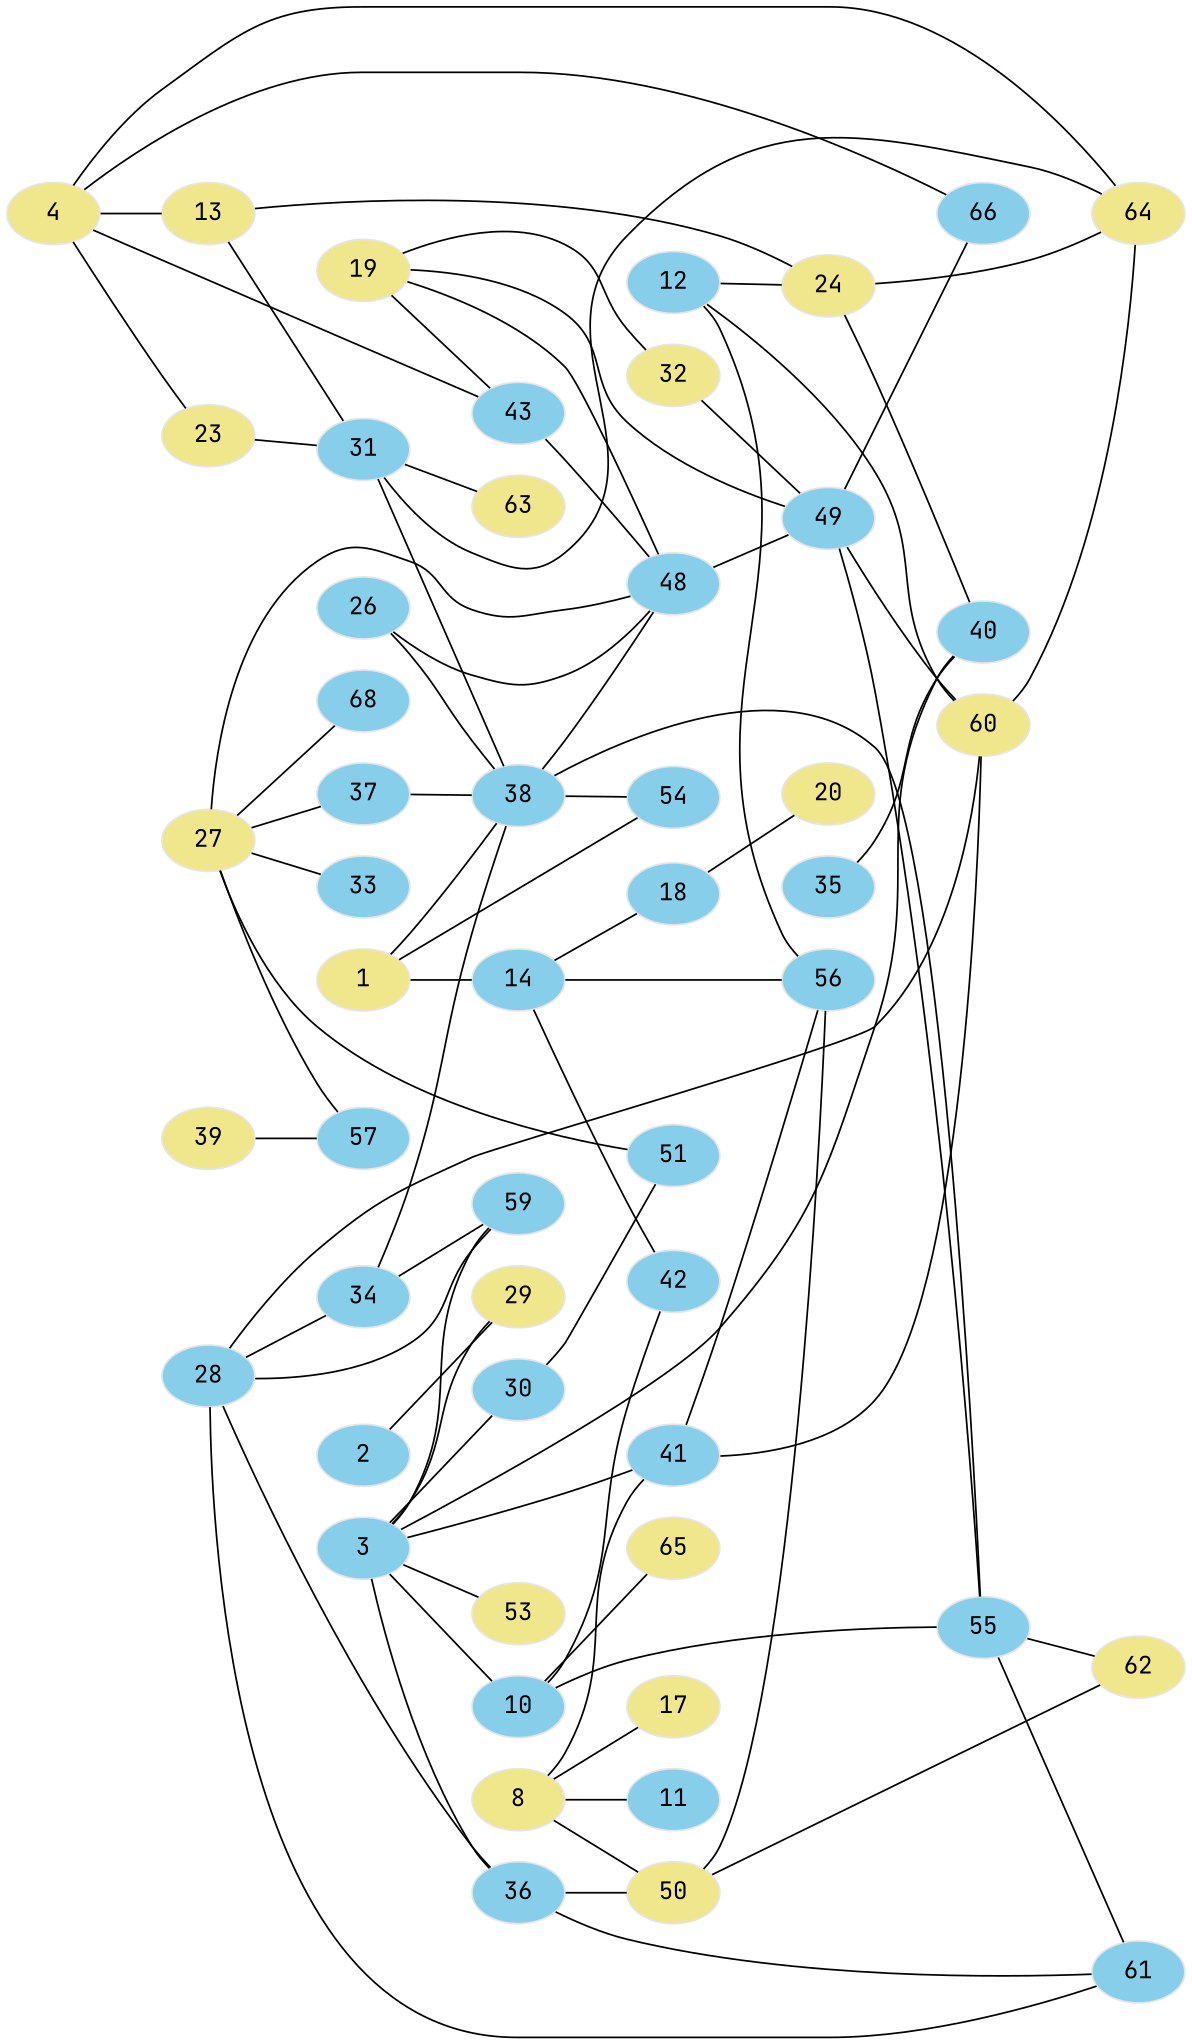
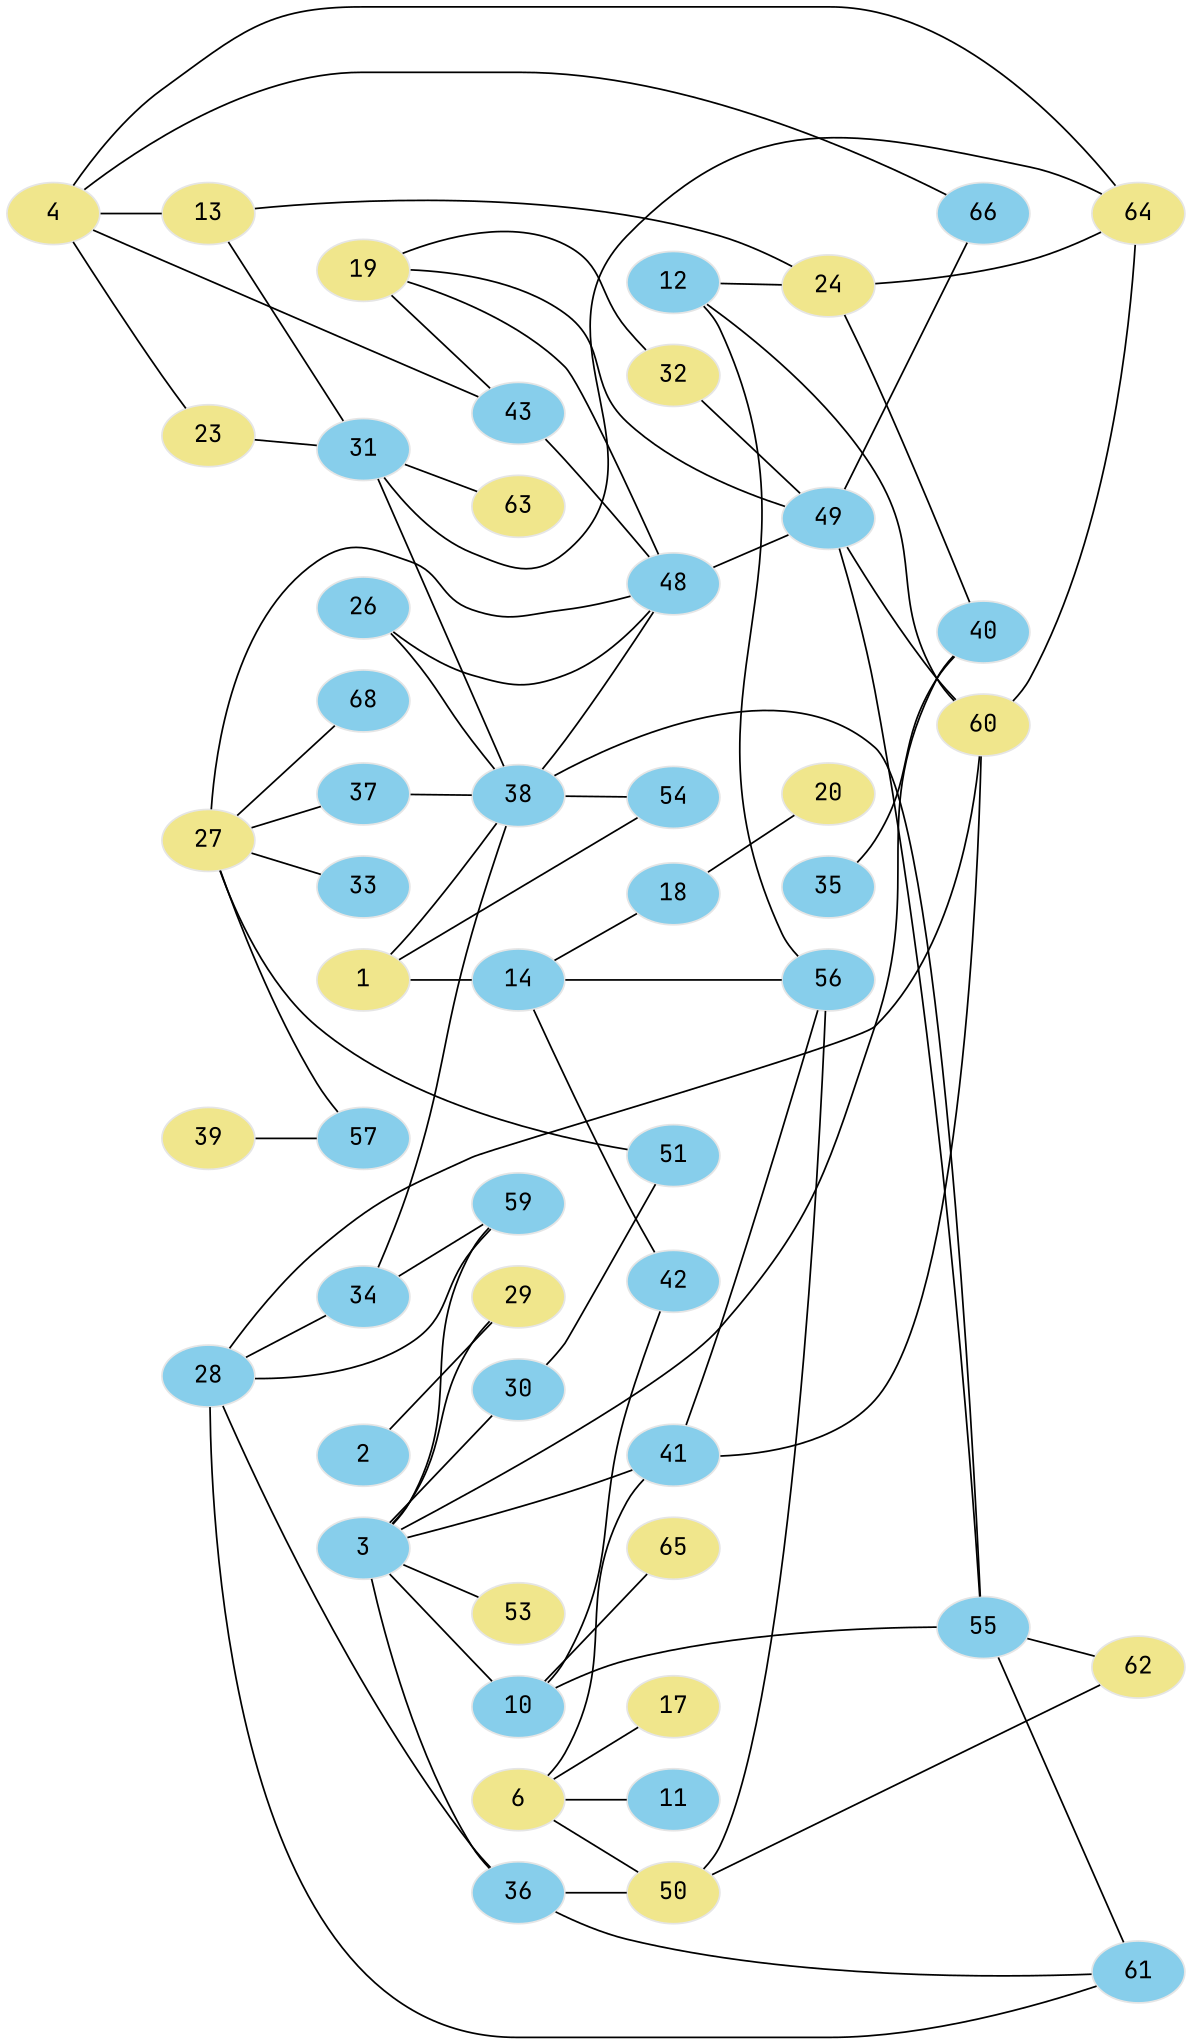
(518, 1800) -> (518, 1800)
